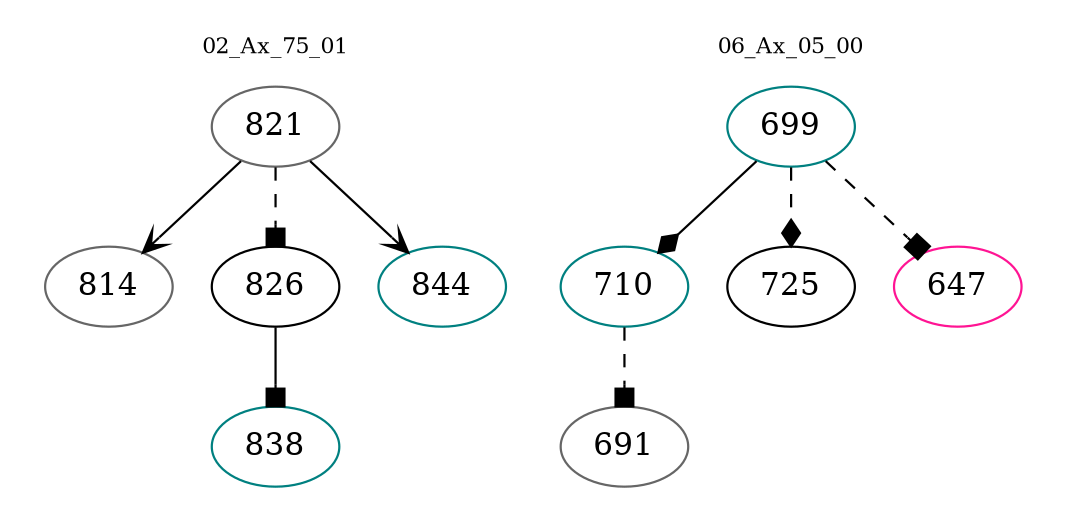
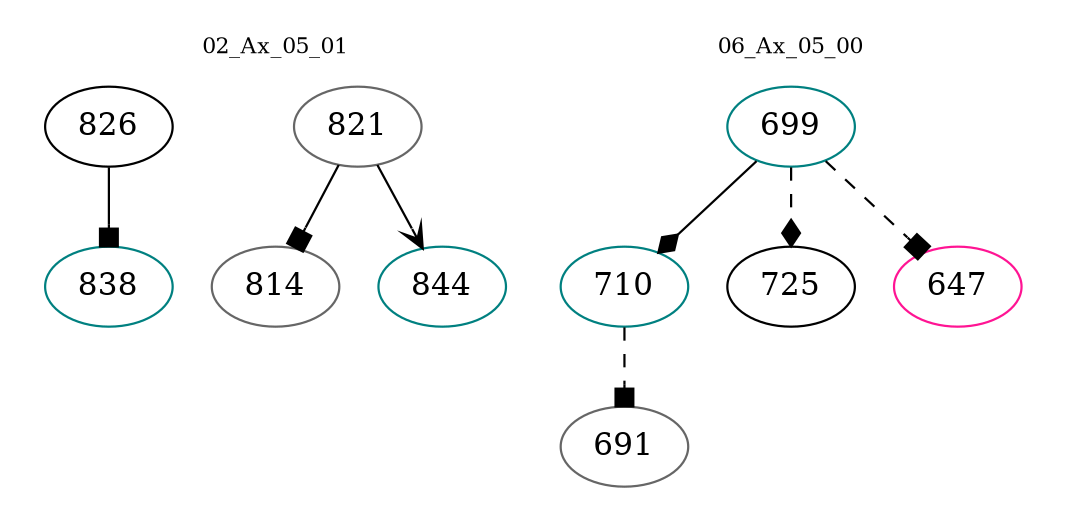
(276, 48) -> (276, 48)
(276, 196) -> none
(200, 199) -> (322, 196)
